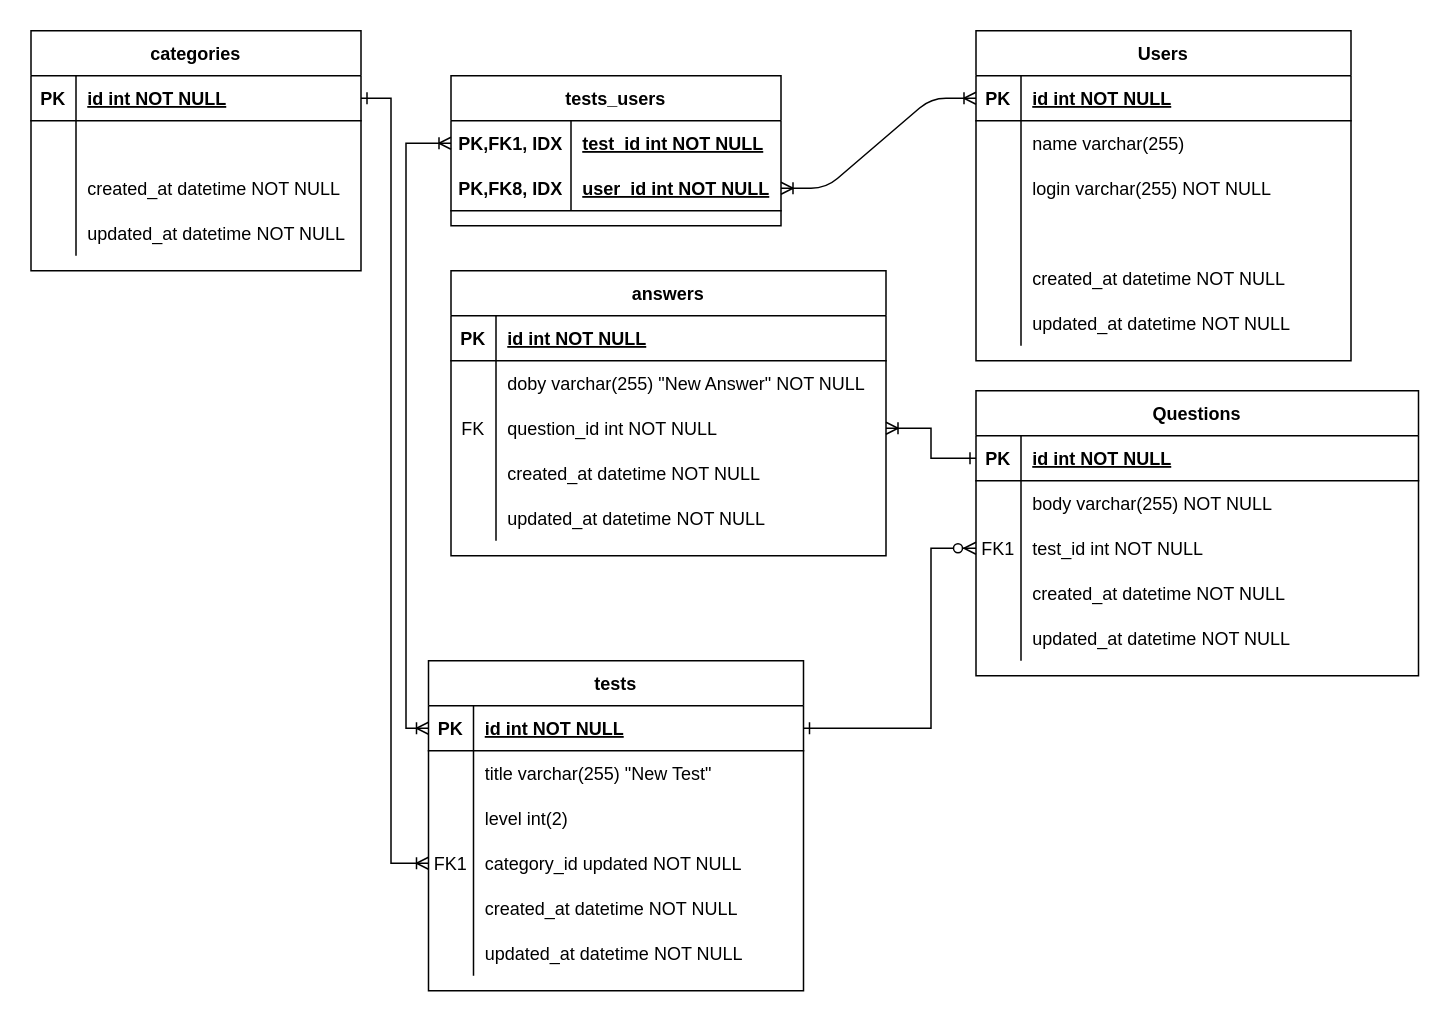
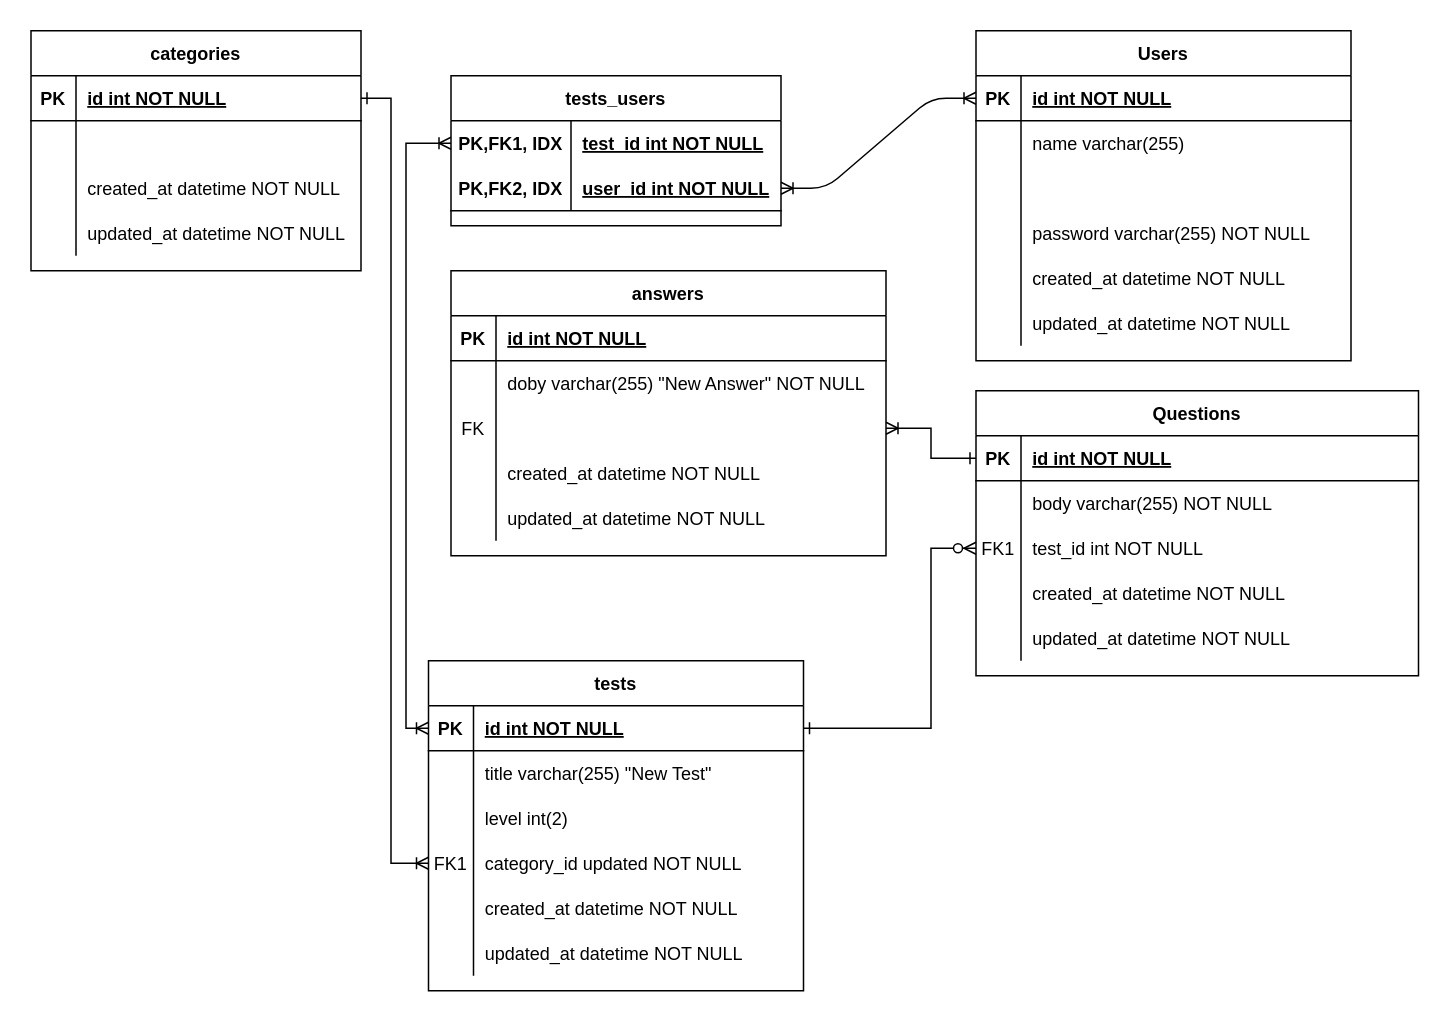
(1186, 188) -> none
(510, 189) -> (510, 189)
none -> (1186, 233)
(691, 428) -> none
